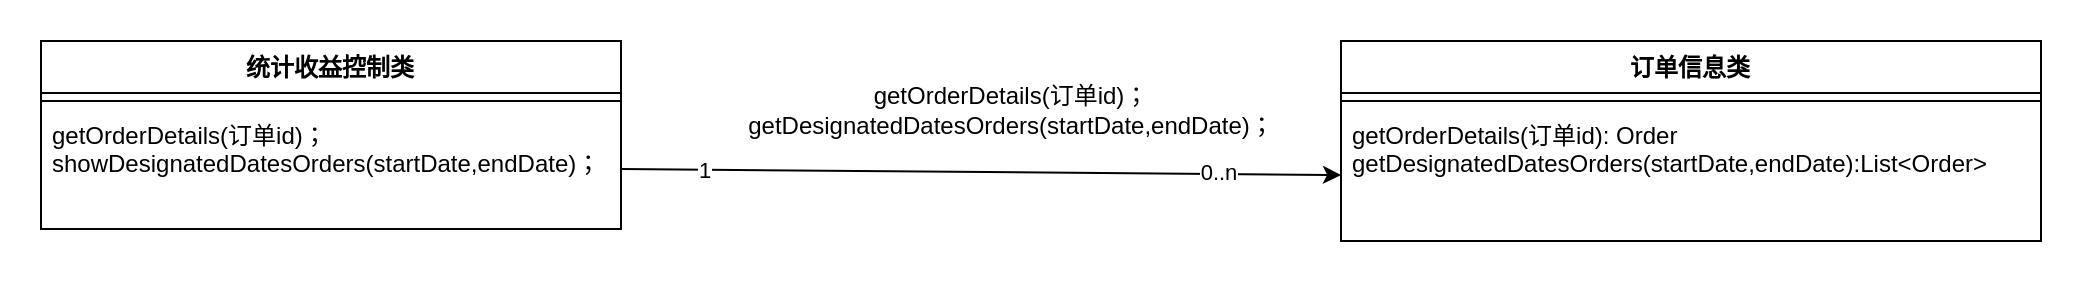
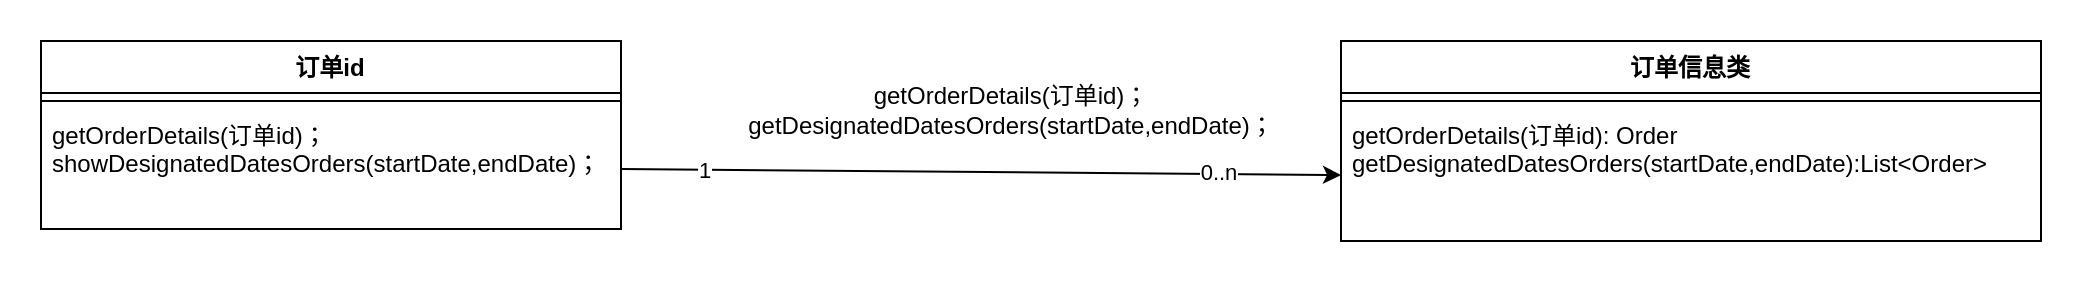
(330, 68) -> (330, 68)
